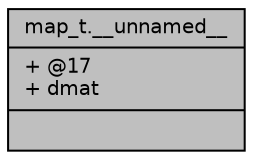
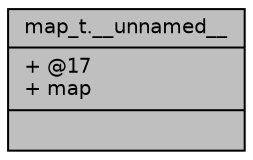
(62, 89) -> (59, 89)
